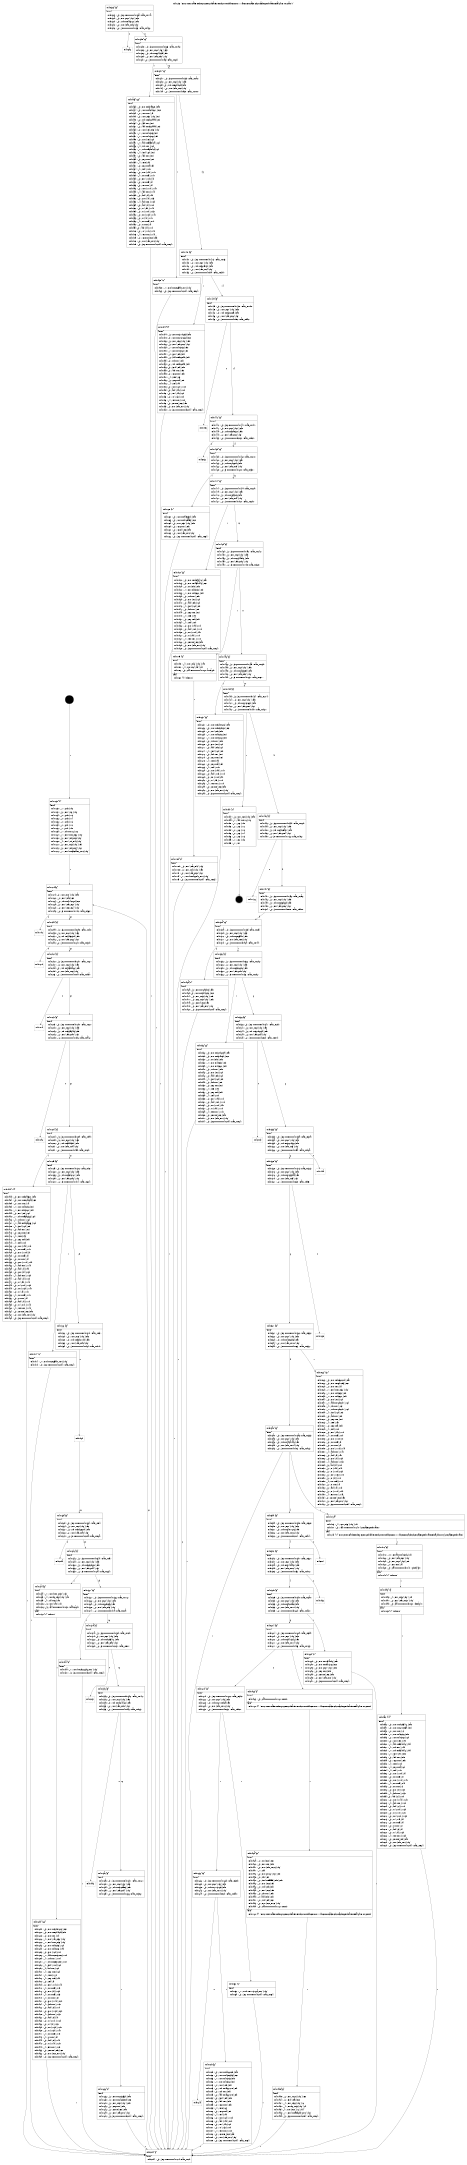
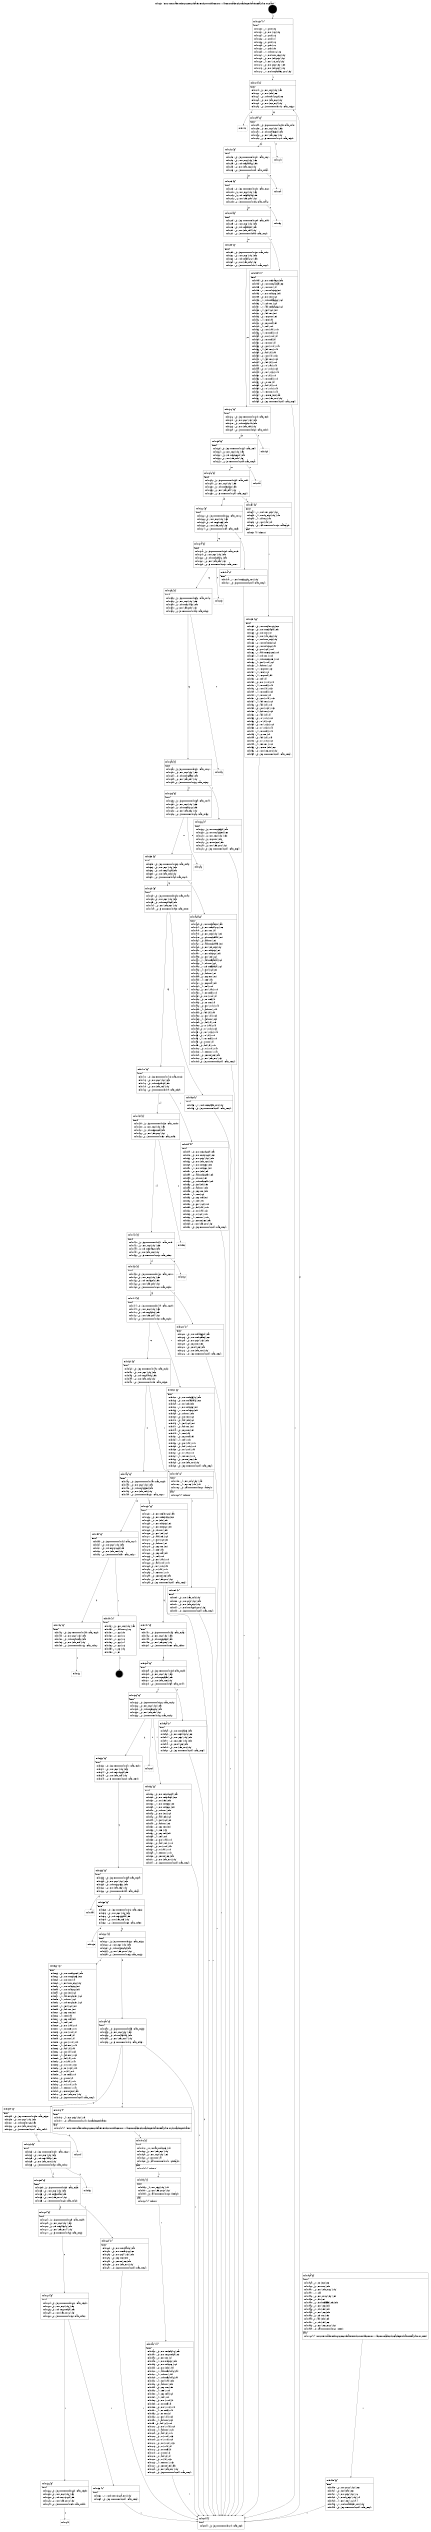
none -> (188, 788)
(282, 862) -> (163, 1604)
(258, 1088) -> (150, 1742)
(52, 1360) -> none
(79, 1477) -> (241, 435)
(309, 1699) -> none
(228, 2103) -> none
